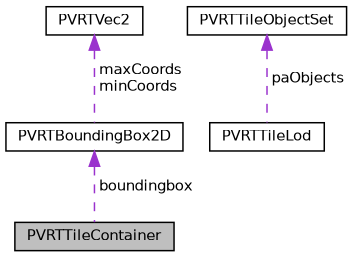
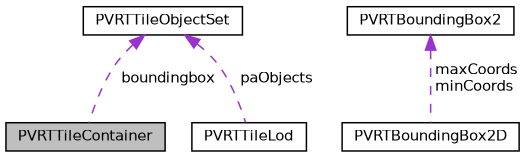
(94, 21) -> (431, 21)
(94, 194) -> (106, 81)
